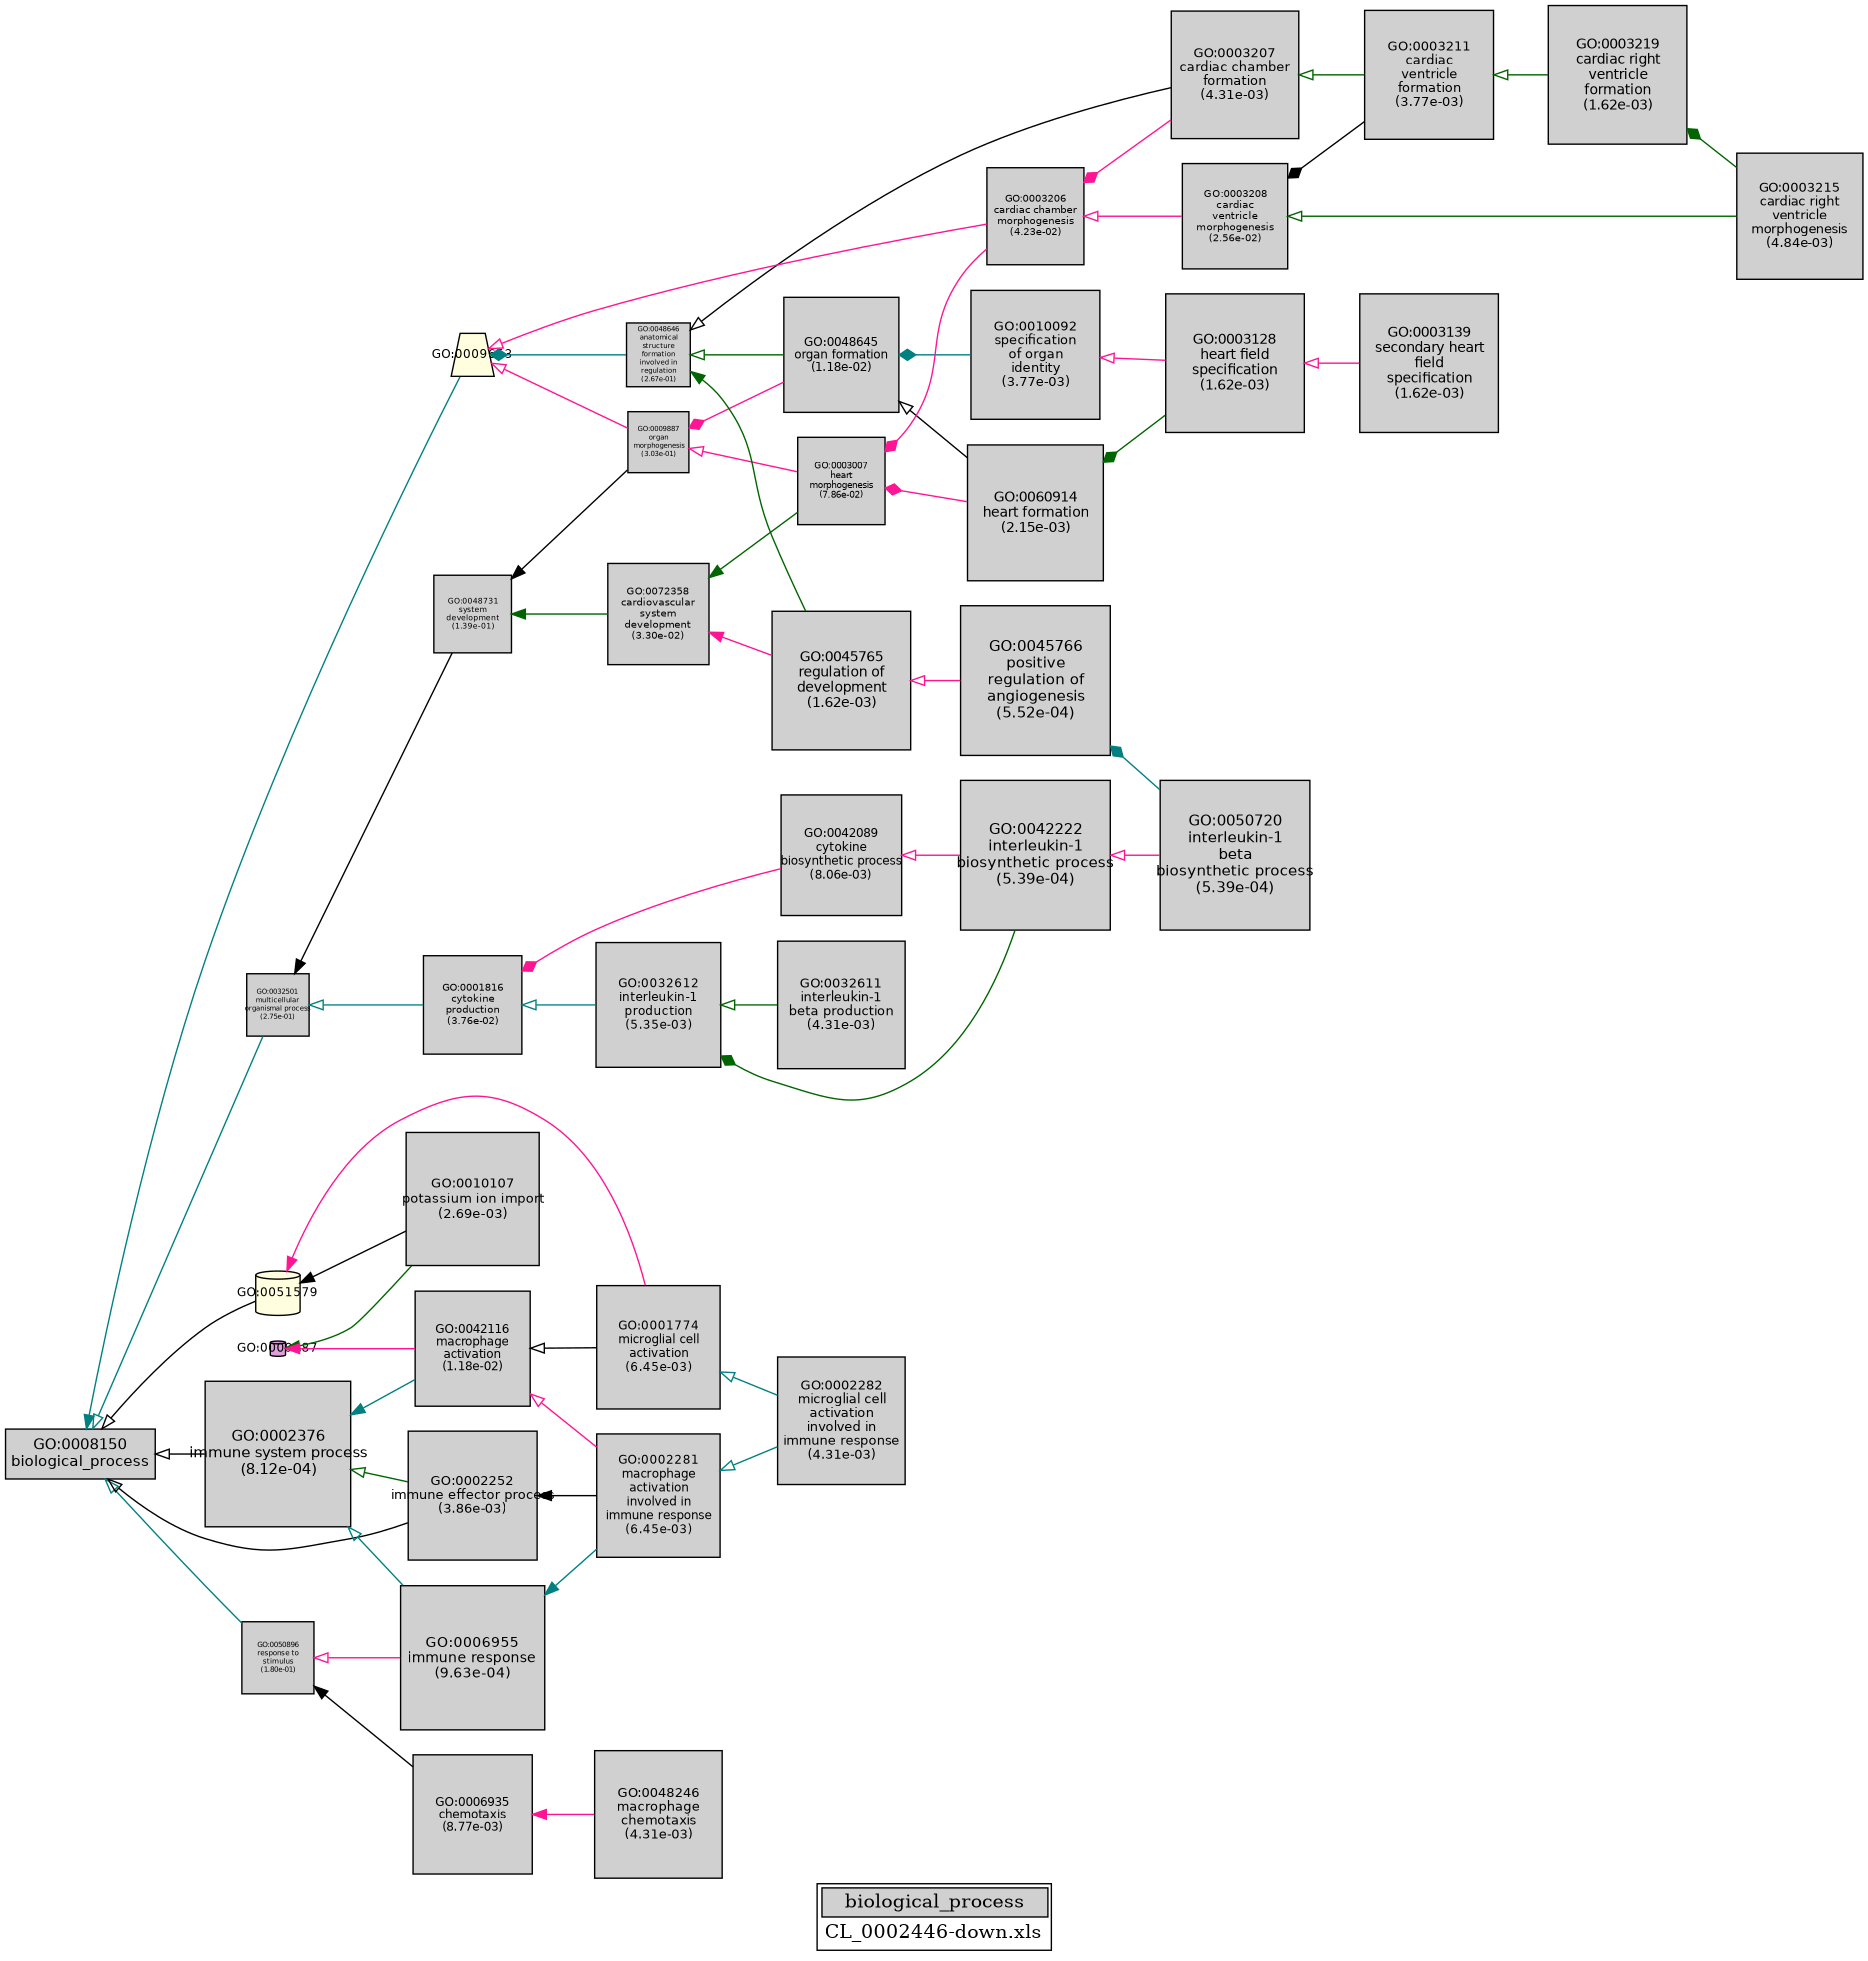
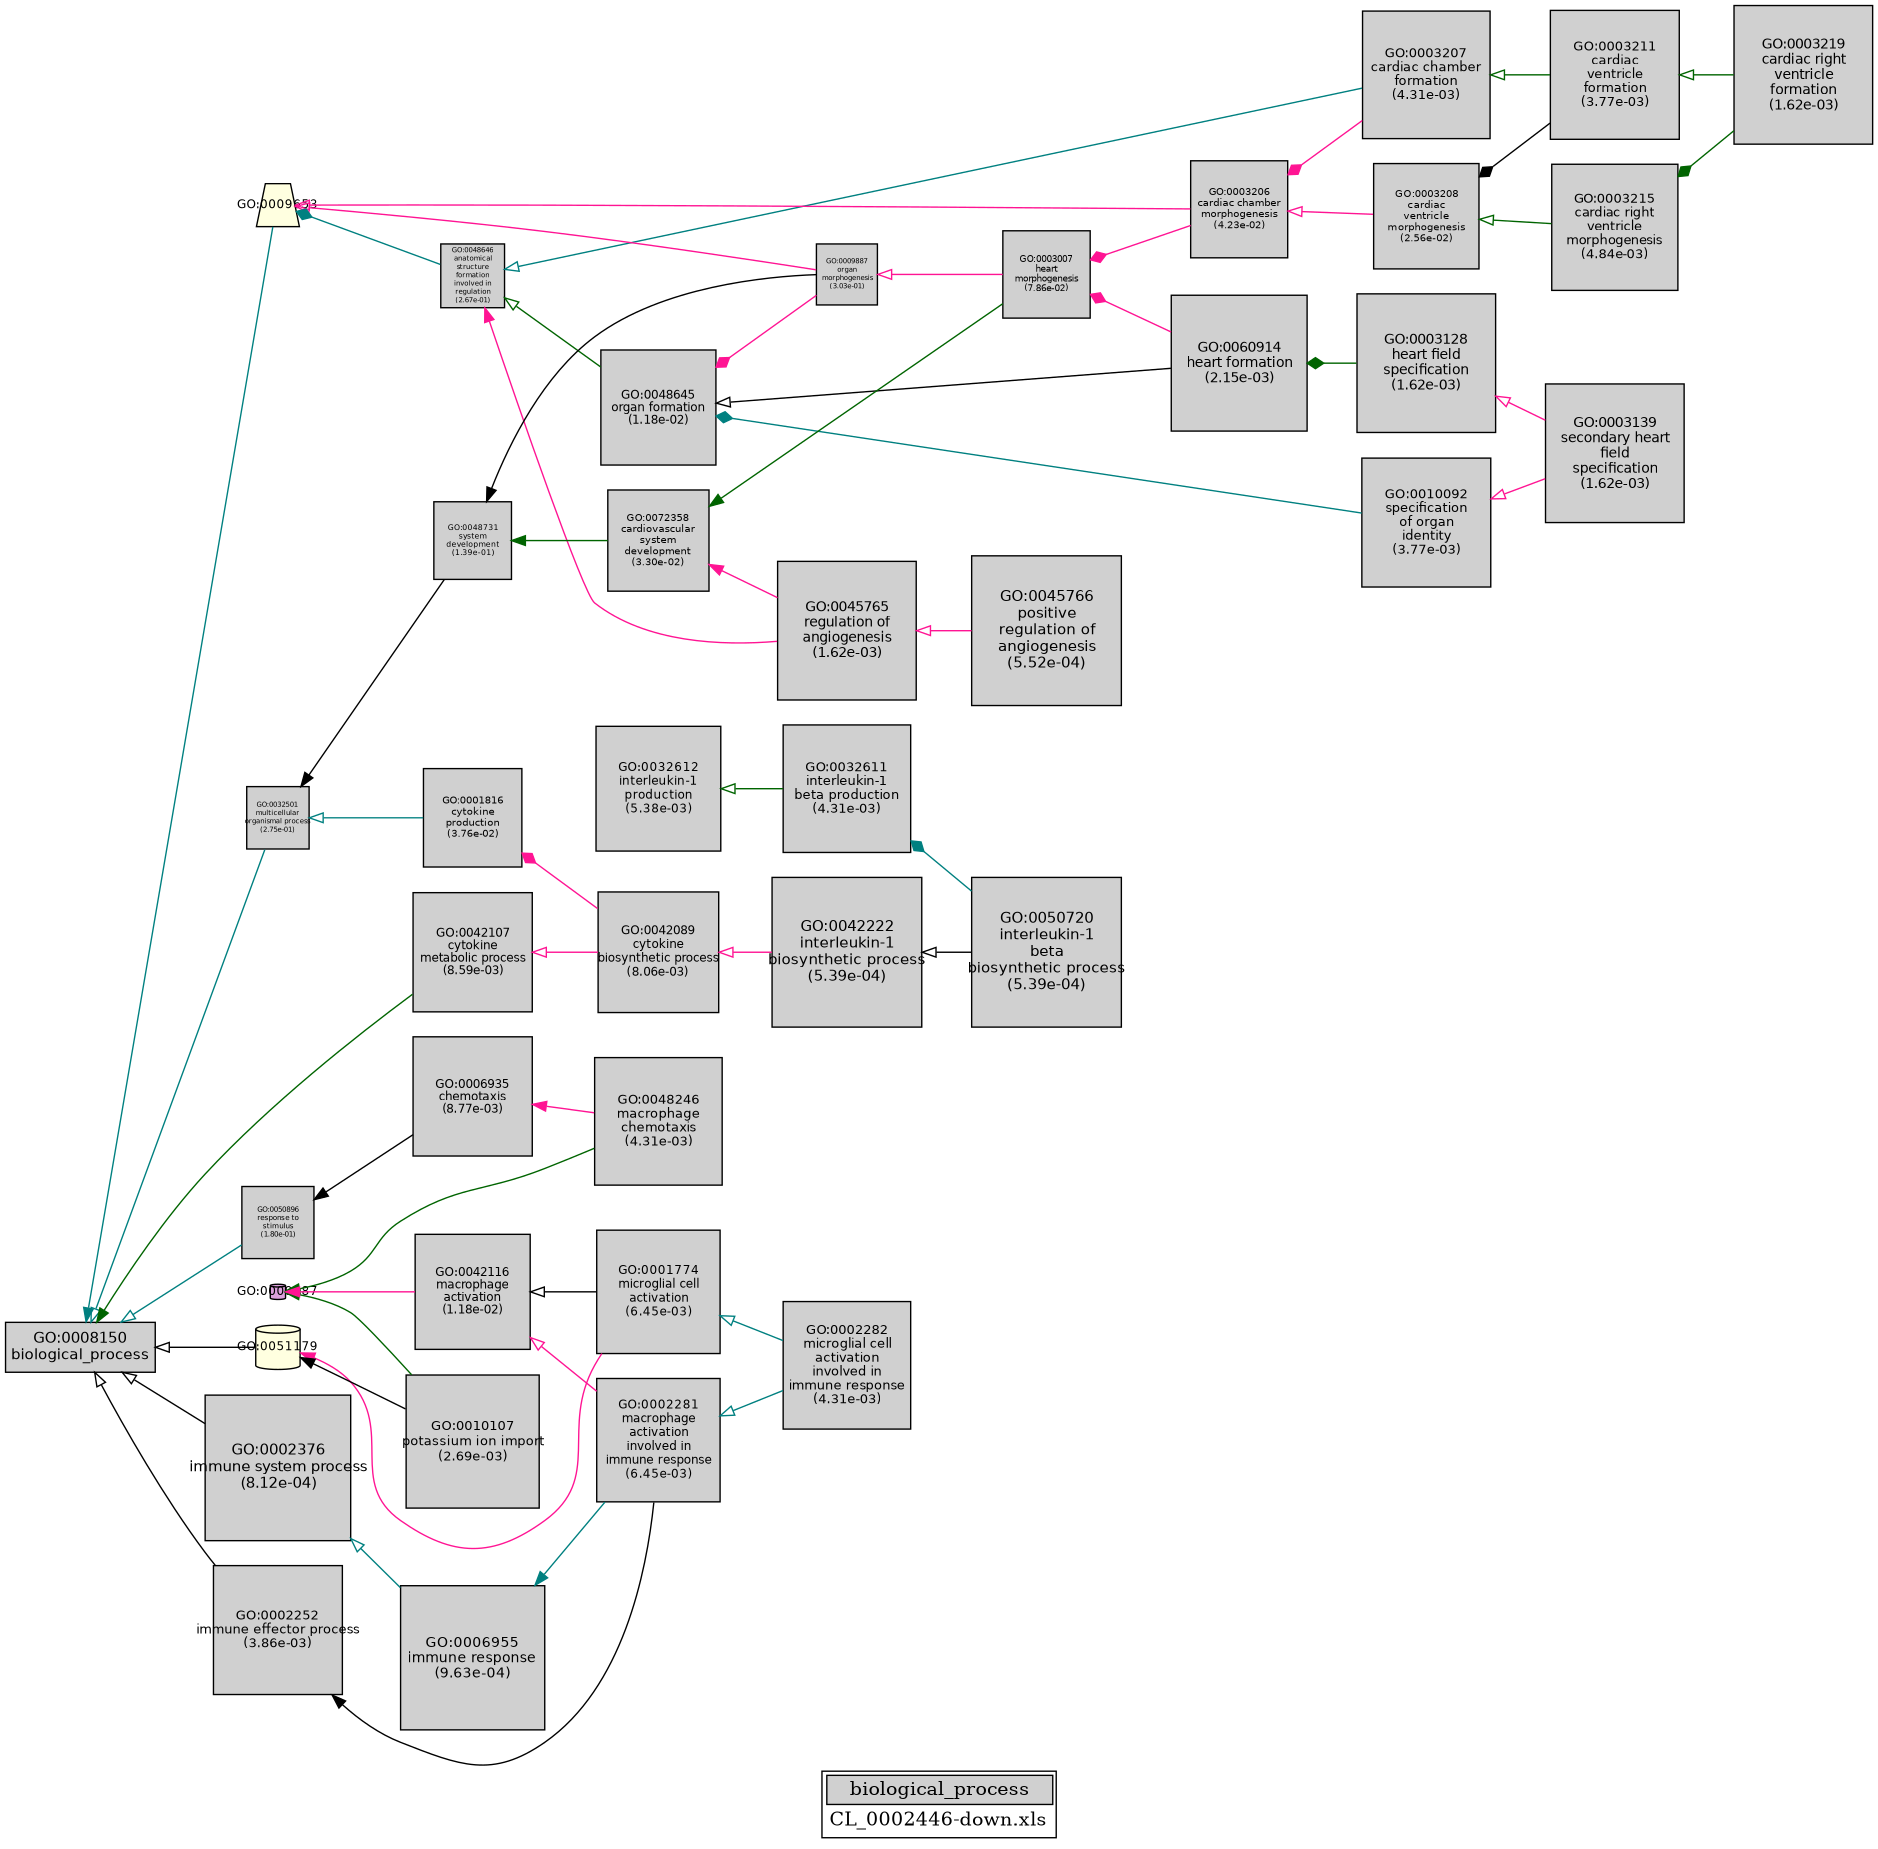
(1719, 153) -> (1712, 148)
(922, 175) -> (940, 177)
(1140, 359) -> (1525, 486)
(744, 401) -> (773, 326)
(758, 492) -> (572, 553)
(842, 688) -> (848, 638)
(1142, 774) -> (948, 871)
(1142, 855) -> (954, 952)
none -> (473, 952)
(566, 1005) -> none
(659, 1025) -> (659, 809)
(911, 1081) -> none
none -> (437, 1202)
(278, 1293) -> (278, 1347)
(389, 1394) -> none
(386, 1477) -> none
(364, 1658) -> none
